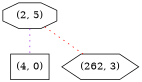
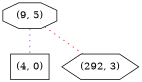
(30, 16) -> (30, 16)
(100, 67) -> (100, 67)
